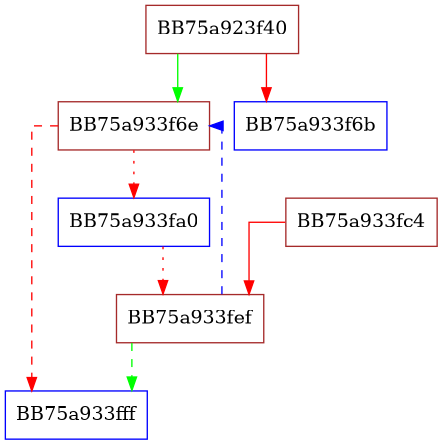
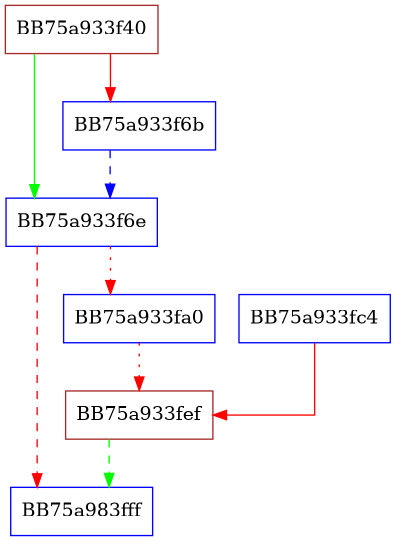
(222, 29) -> (82, 29)
(134, 126) -> (82, 222)
(222, 209) -> (110, 167)
(362, 222) -> (315, 319)
(76, 415) -> (82, 511)
